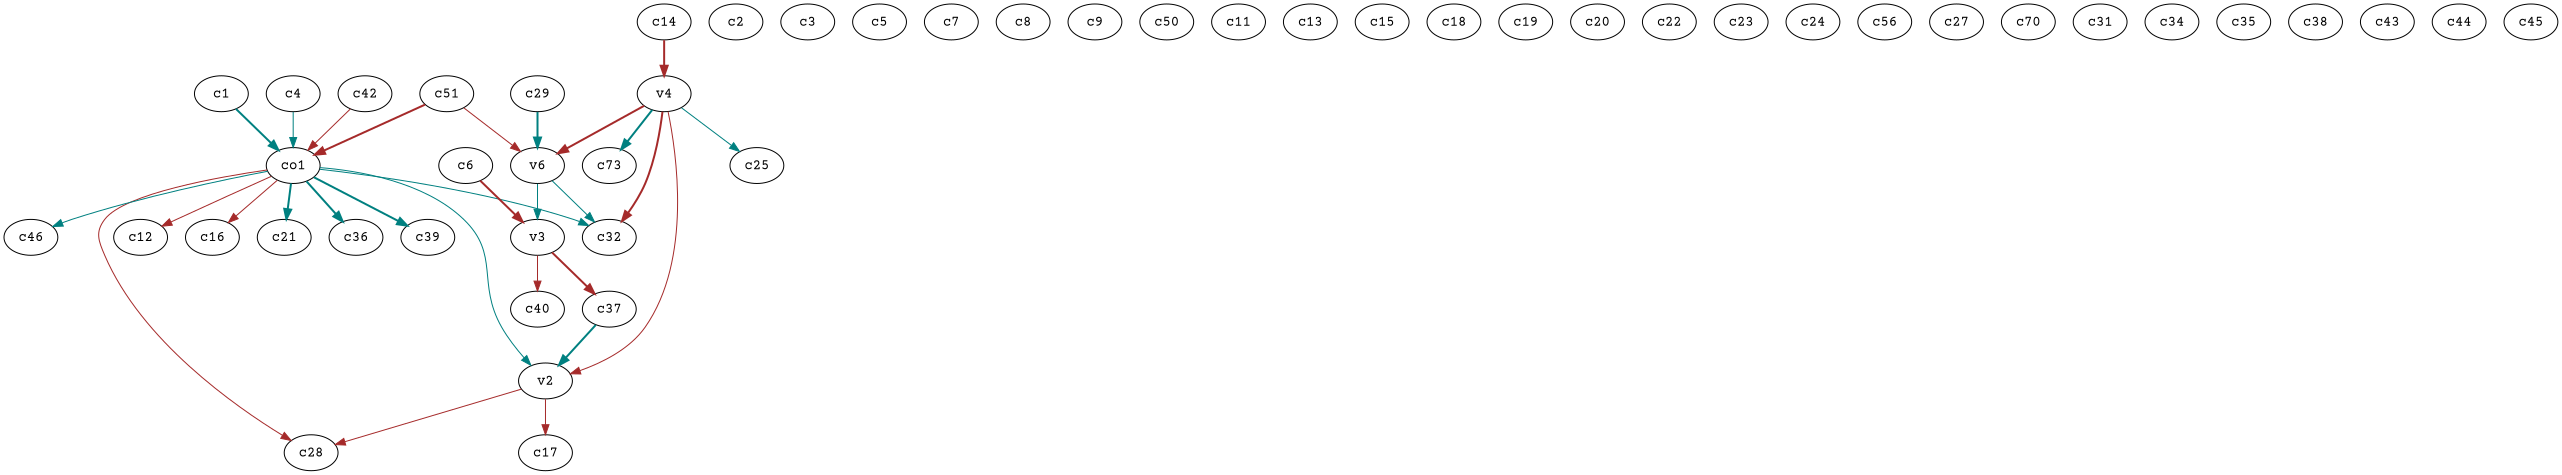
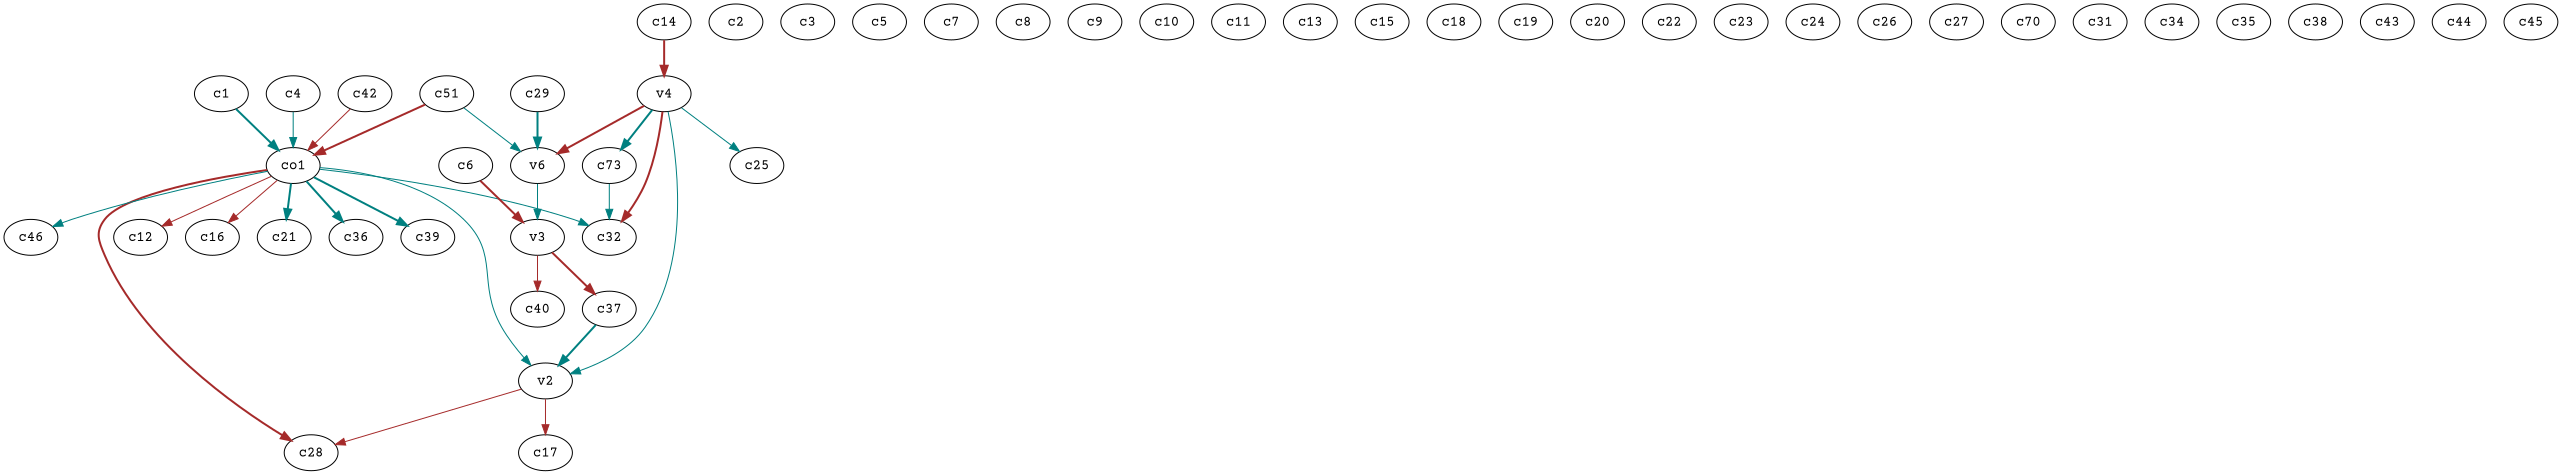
(1167, 22) -> (1167, 22)
(1885, 22) -> (1885, 22)
(488, 127) -> (488, 127)
(570, 198) -> (609, 197)
(672, 261) -> (672, 261)
(115, 276) -> (115, 276)
